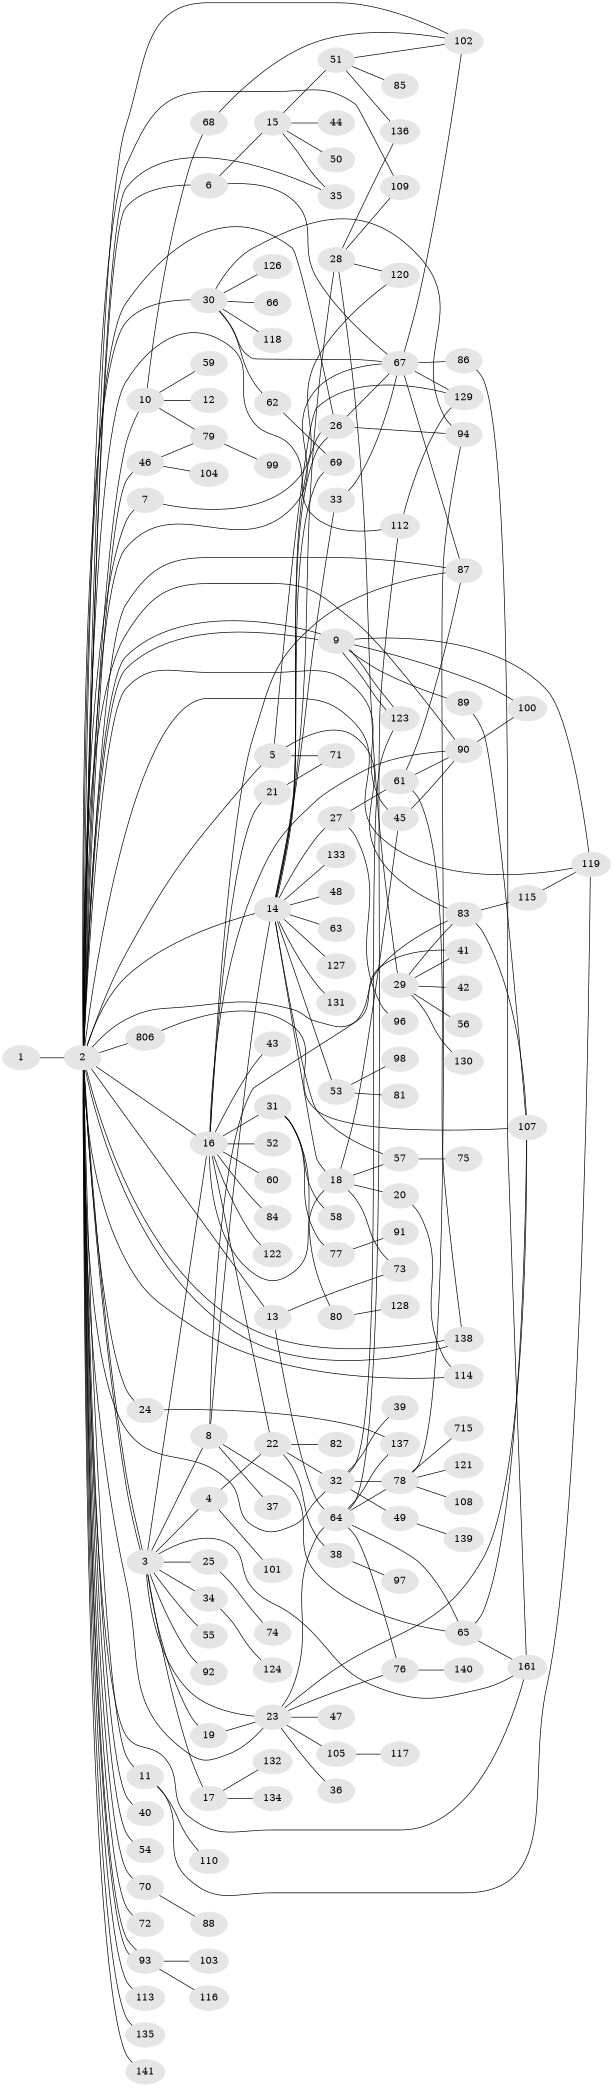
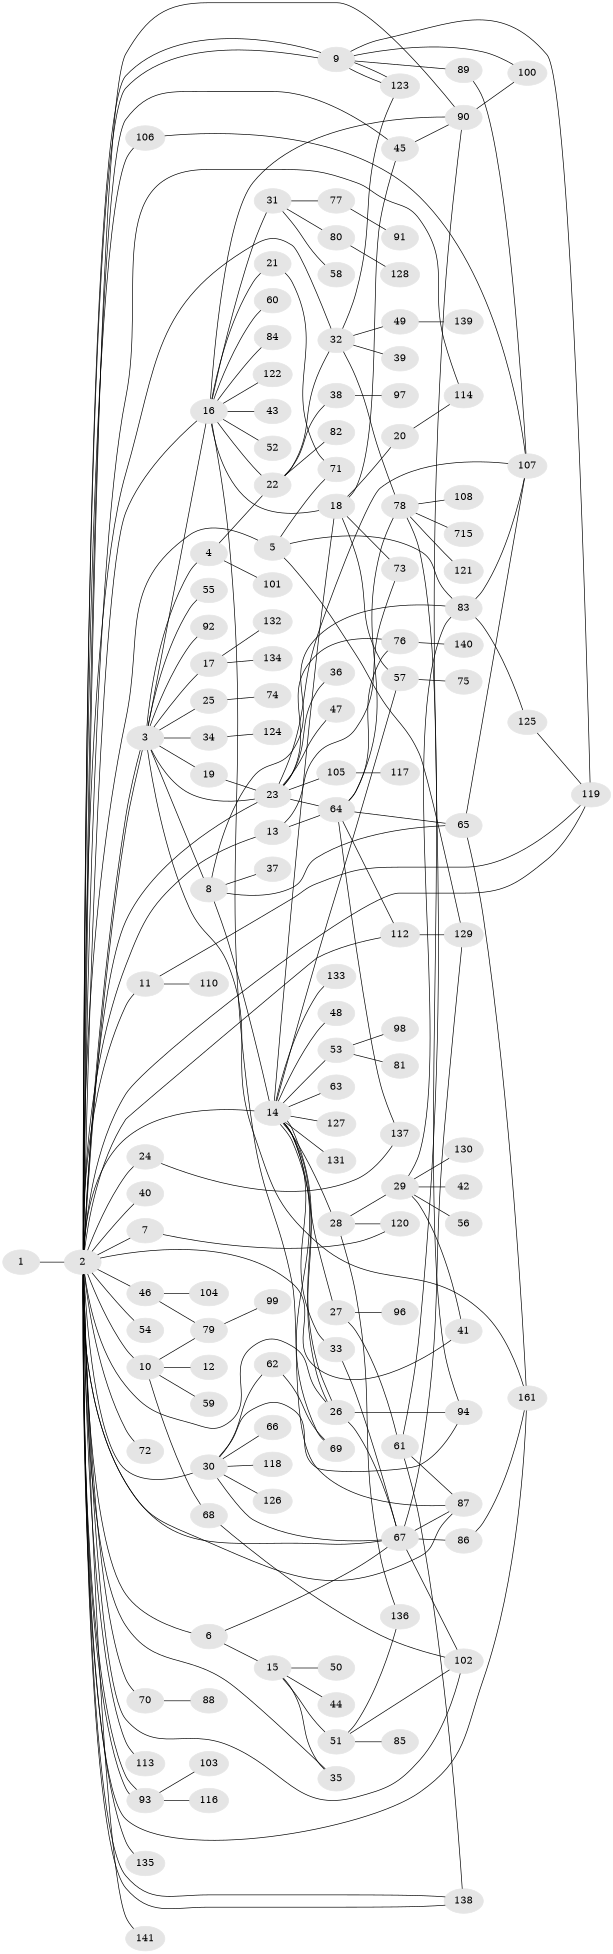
(400, 187) -> none
(527, 898) -> (527, 722)
(145, 1038) -> (145, 138)
